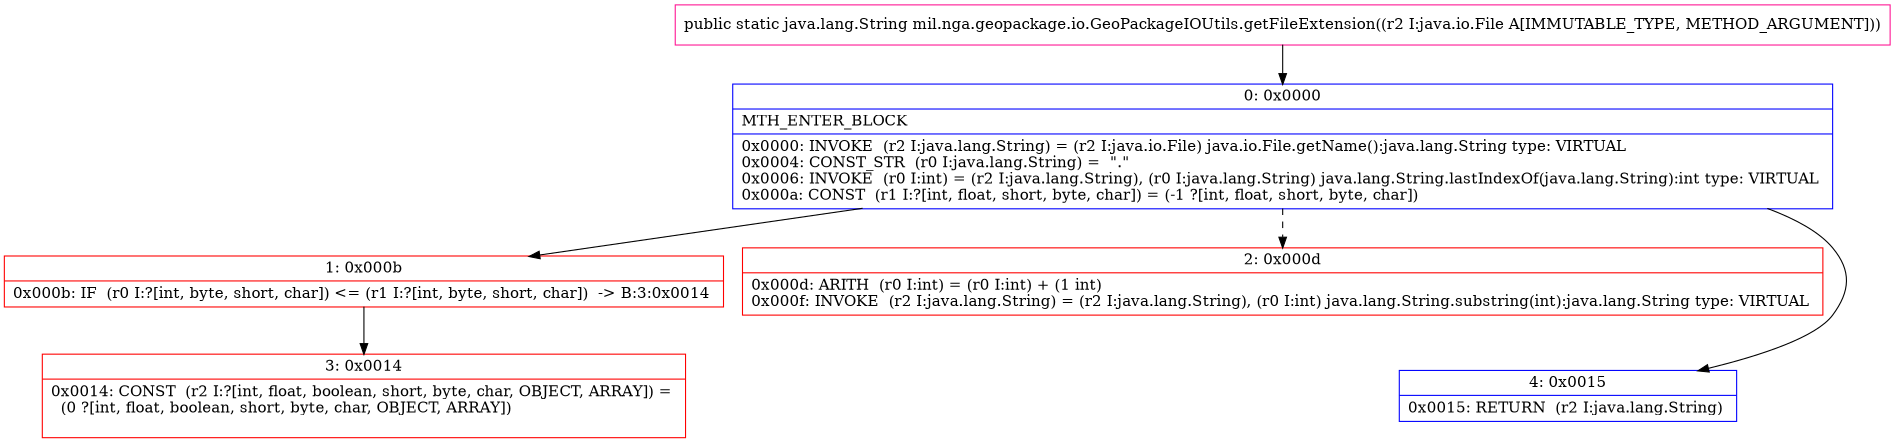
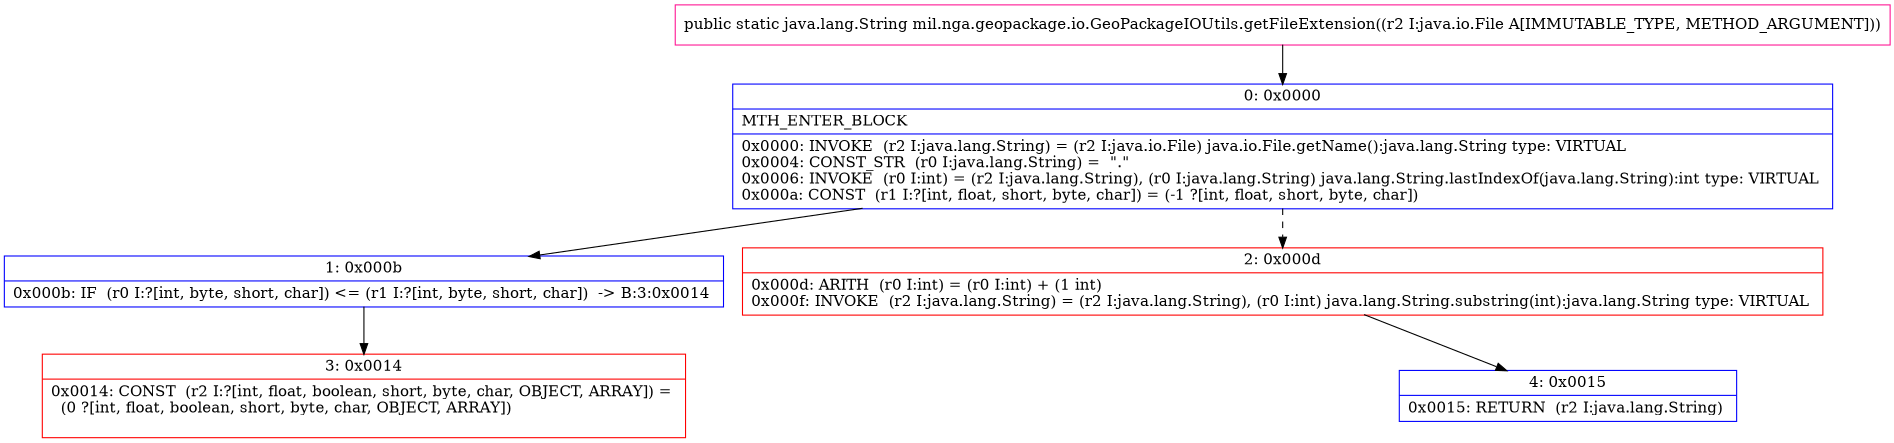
(364, 281) -> (364, 281)
(1837, 309) -> (1430, 341)
